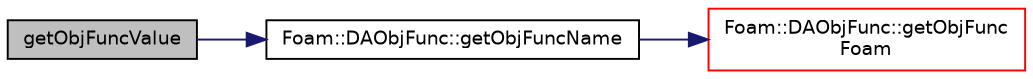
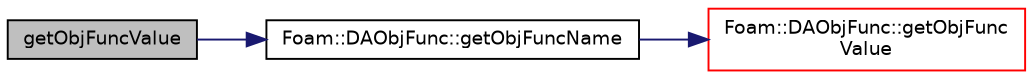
(867, 40) -> (867, 40)
